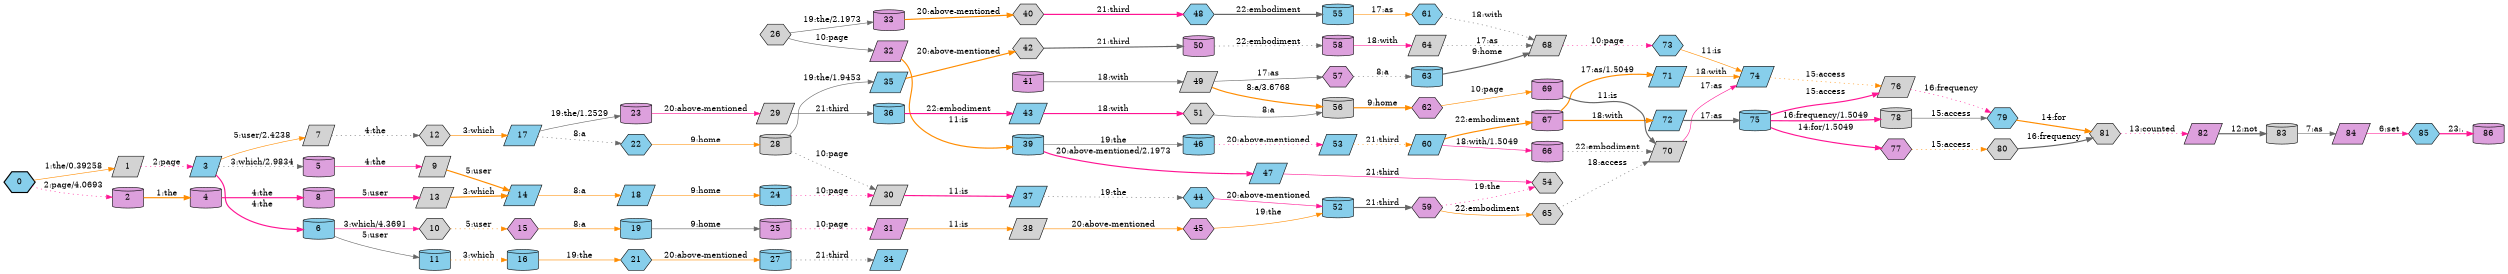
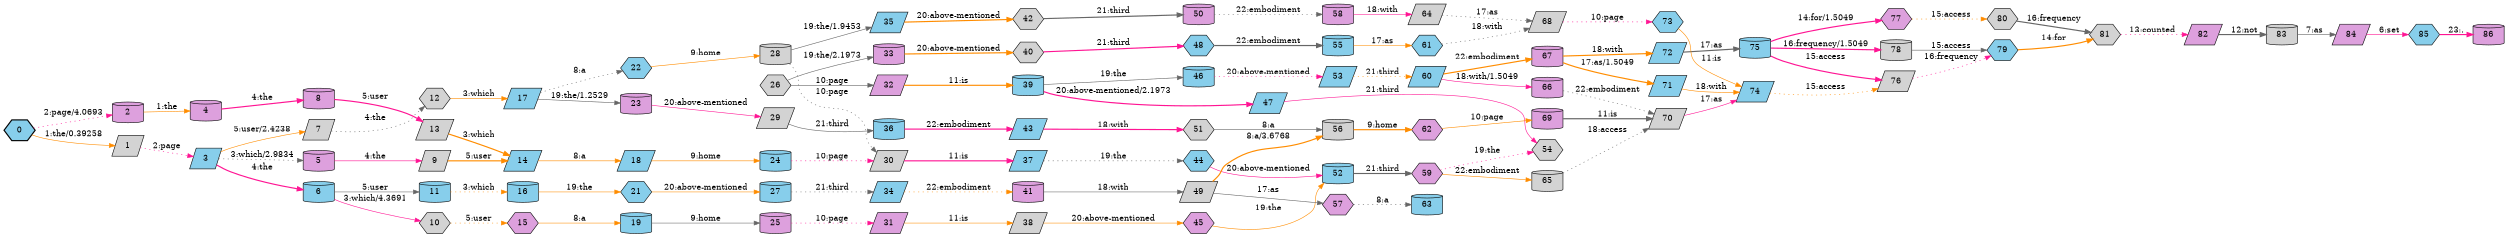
(1484, 66) -> none
none -> (955, 192)
(164, 198) -> (164, 112)
(1547, 214) -> (1547, 181)
